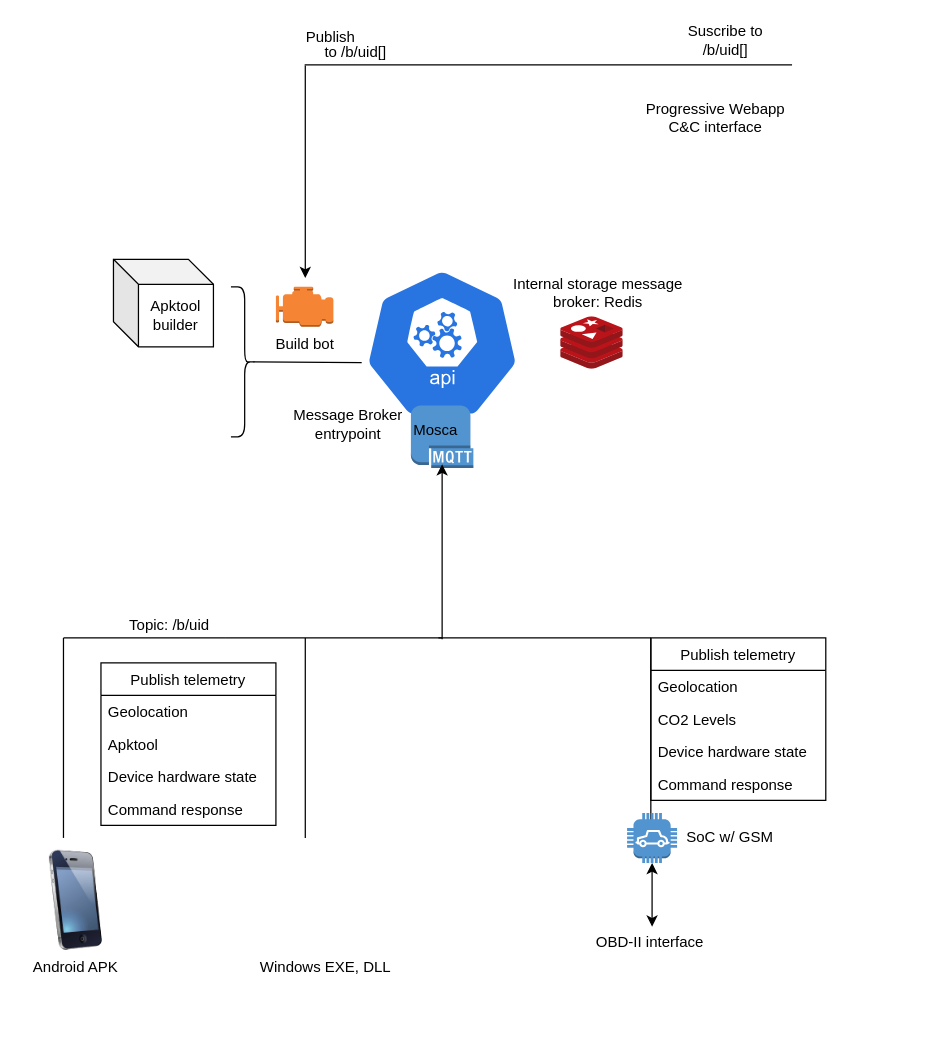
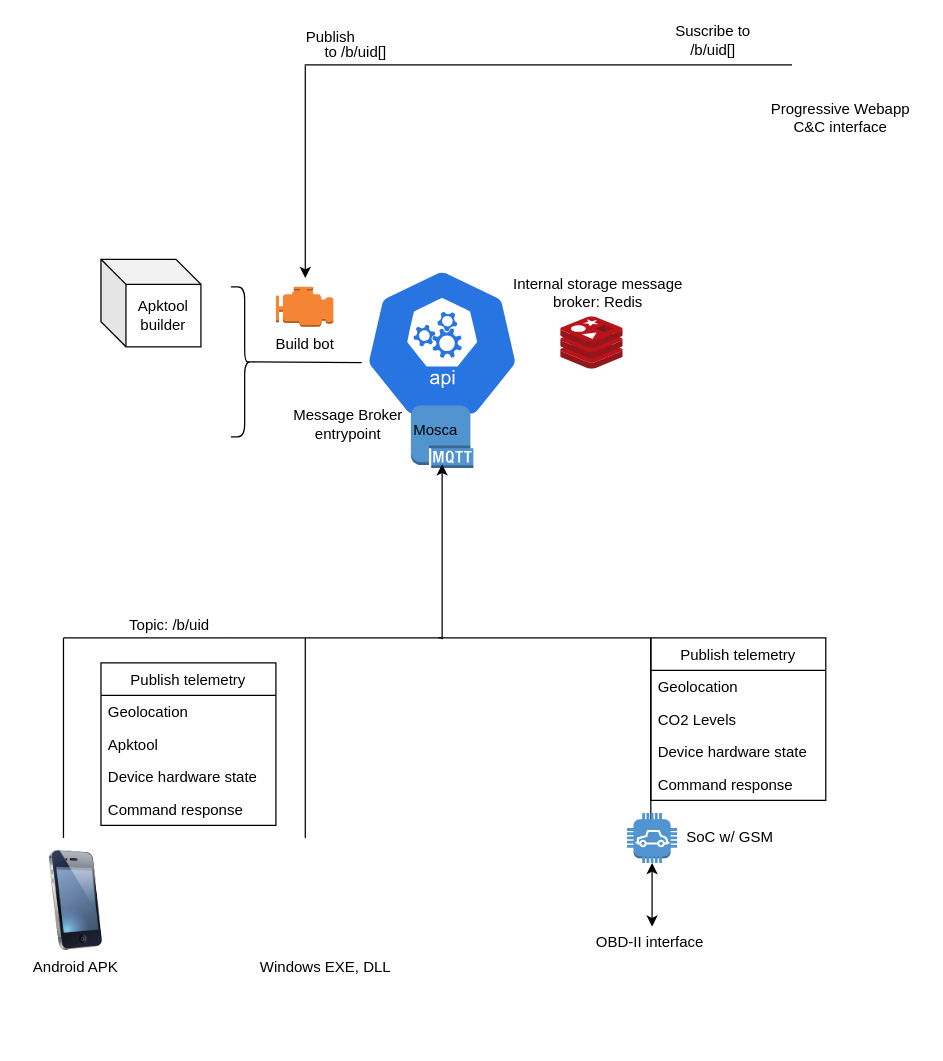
(726, 41) -> (713, 41)
(716, 118) -> (841, 118)
(163, 303) -> (151, 303)
